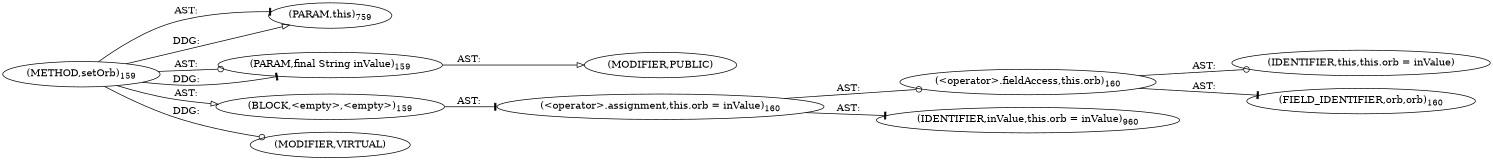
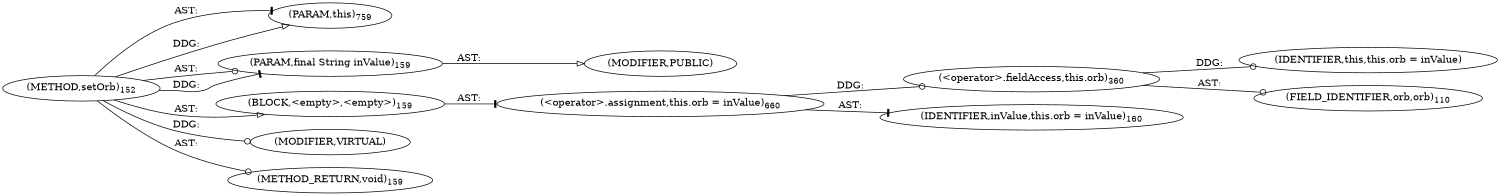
(1206, 66) -> (1211, 63)
(128, 73) -> (128, 87)
(1113, 81) -> (1116, 78)
(850, 89) -> (852, 86)
(1197, 92) -> (1202, 89)
(1435, 100) -> (1442, 97)
(773, 106) -> (773, 103)
(1131, 119) -> (1134, 116)
none -> (330, 180)
